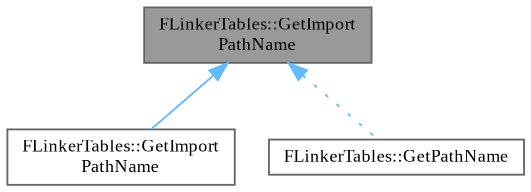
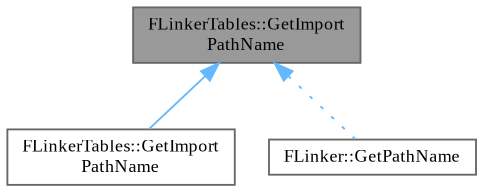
(397, 157) -> (372, 157)
